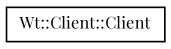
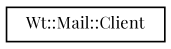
(86, 24) -> (86, 24)
